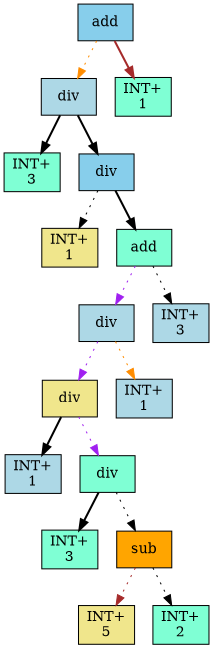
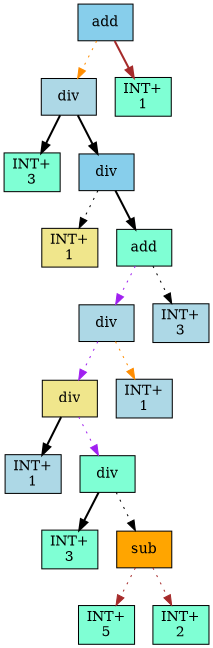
(160, 582) -> (160, 582)
(107, 625) -> (107, 625)
